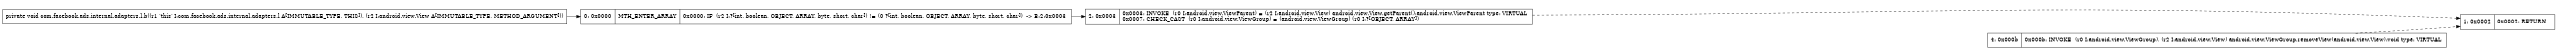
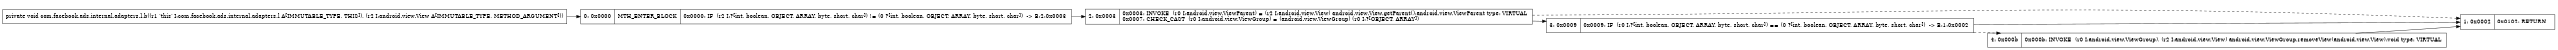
(647, 16) -> (648, 16)
(2525, 22) -> (2525, 22)
none -> (1760, 26)
(2406, 30) -> (2406, 30)
